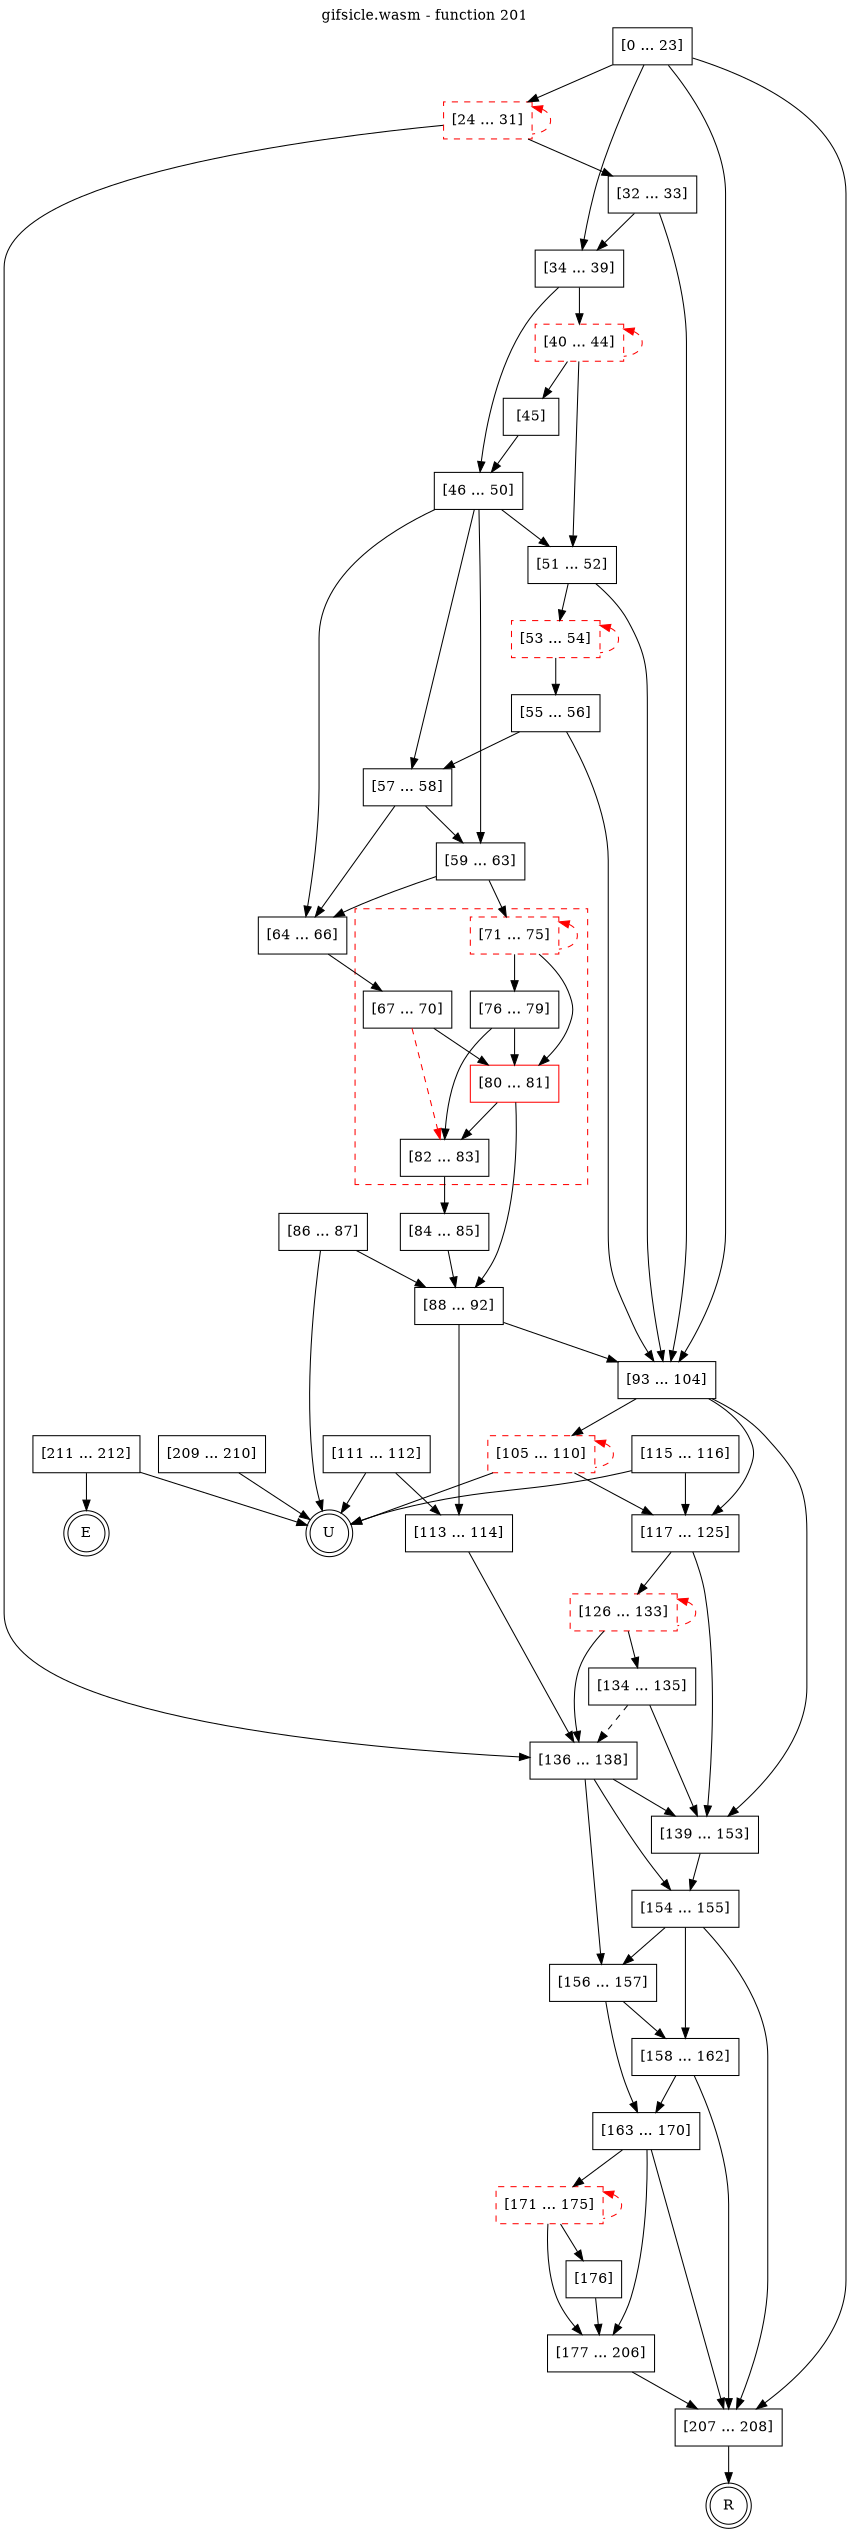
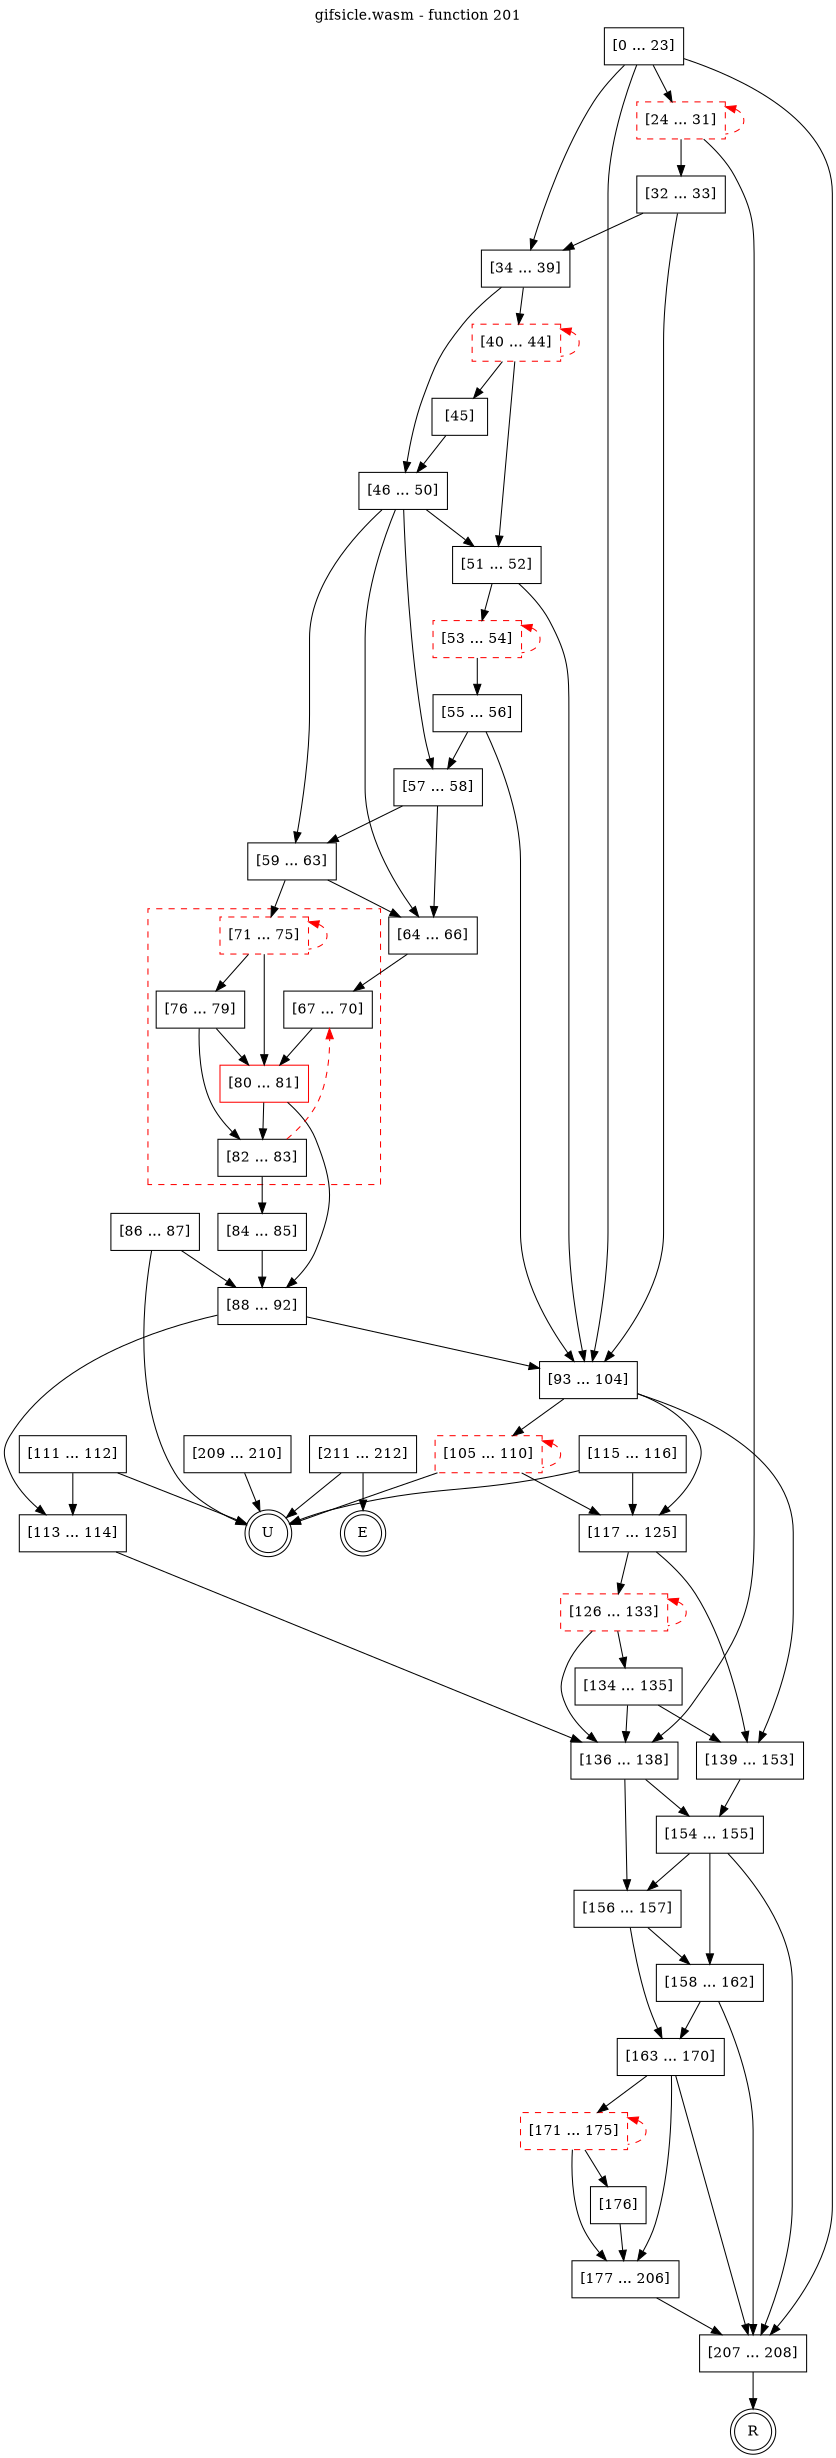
(425, 1079) -> (321, 1095)
(616, 1720) -> (627, 1718)
(640, 1795) -> none
